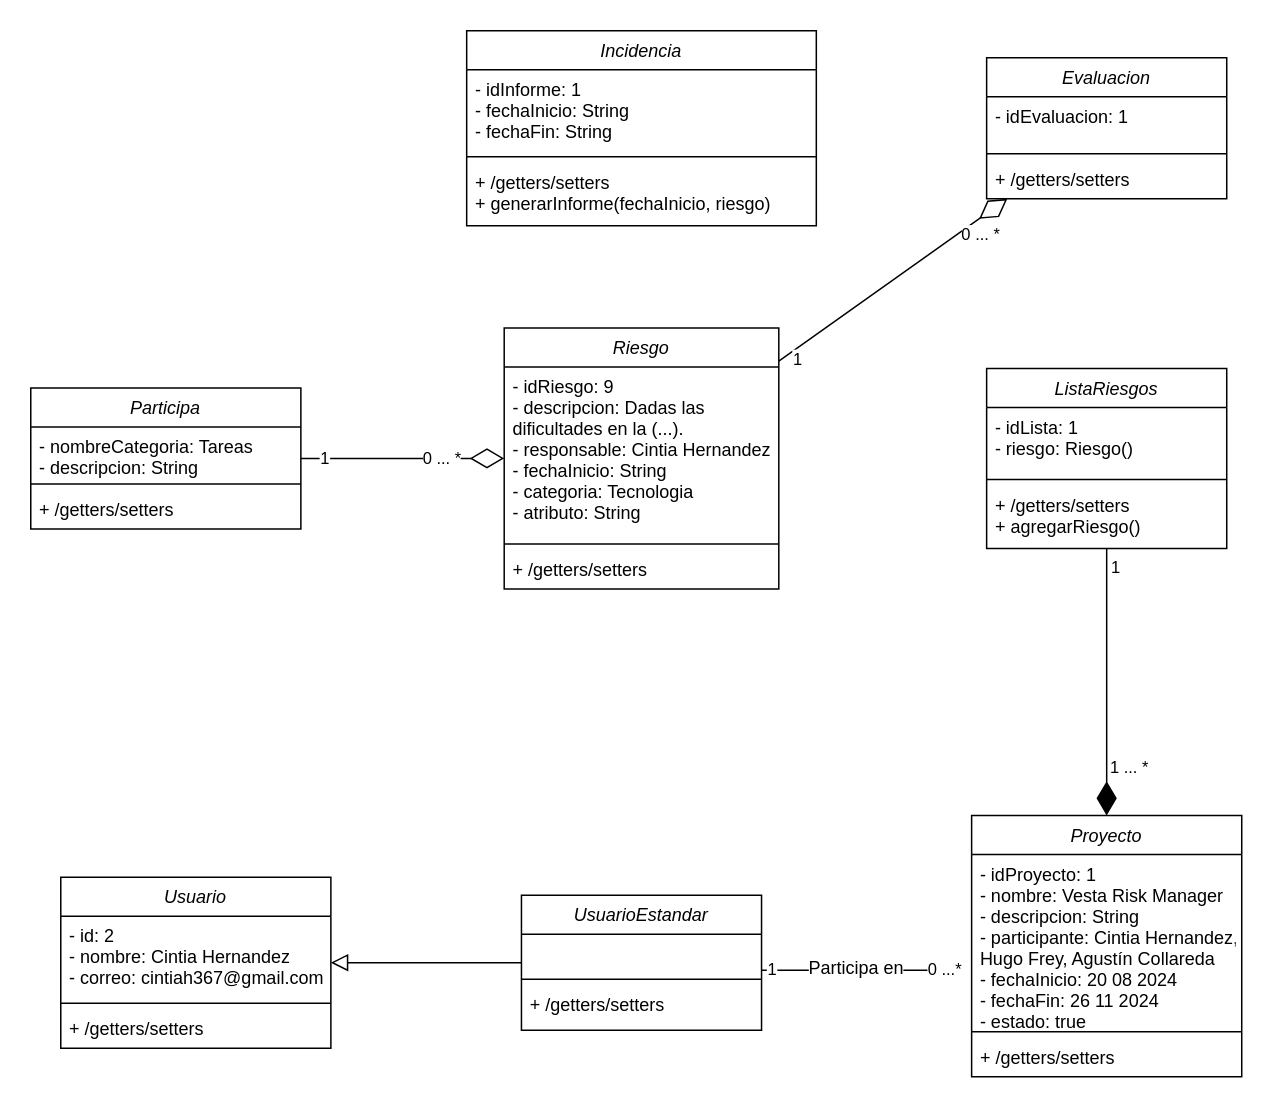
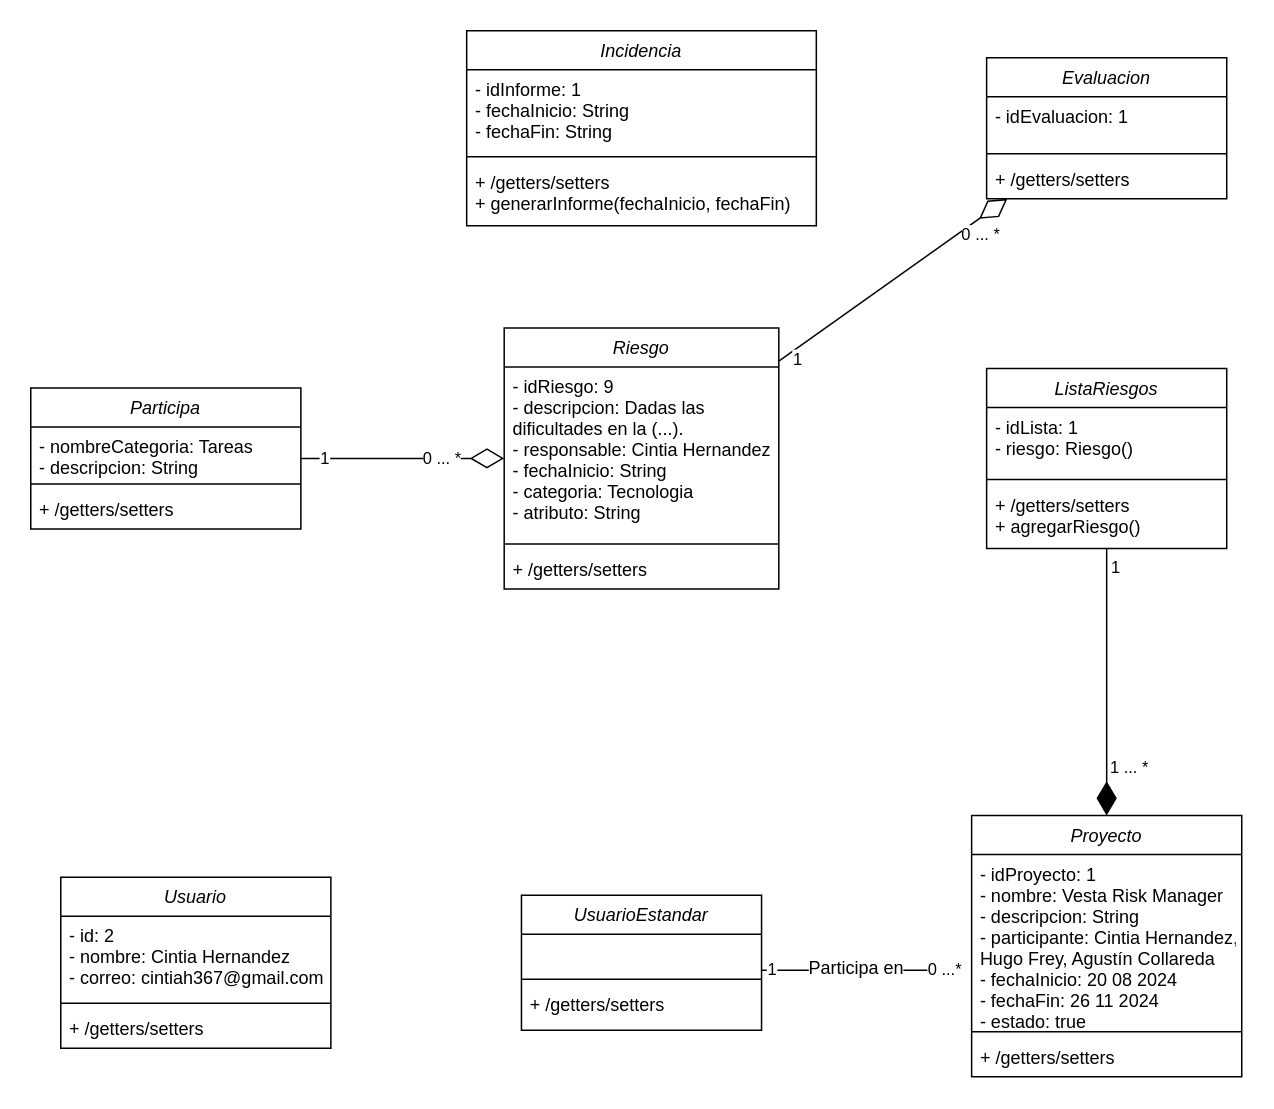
(563, 183) -> (563, 183)
(434, 962) -> none
